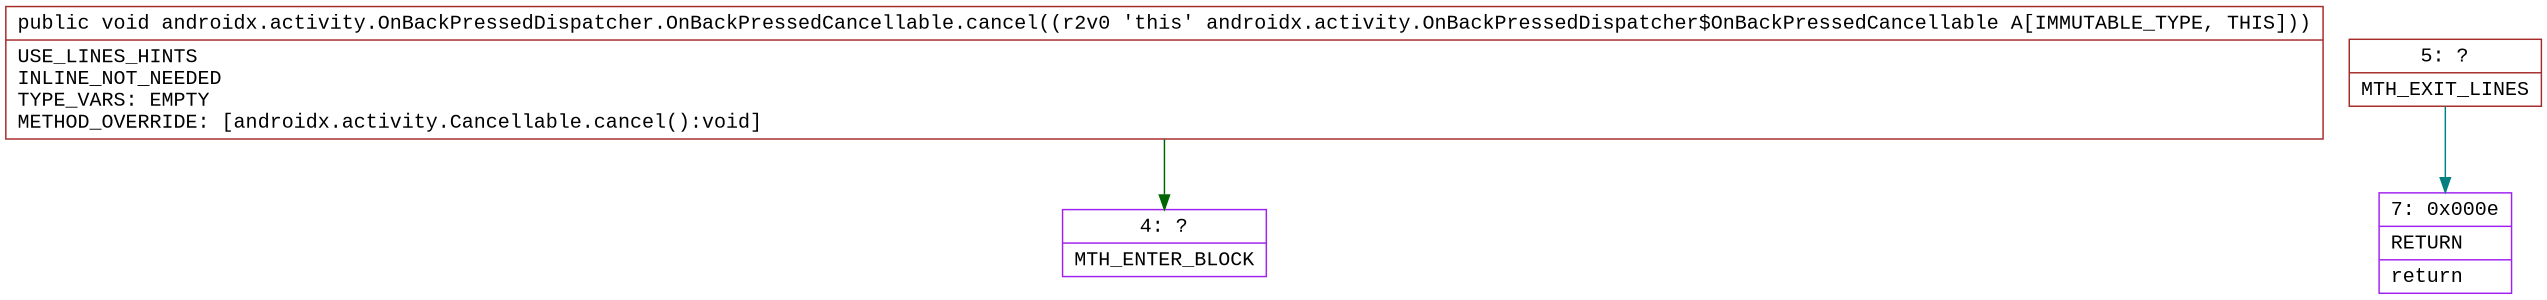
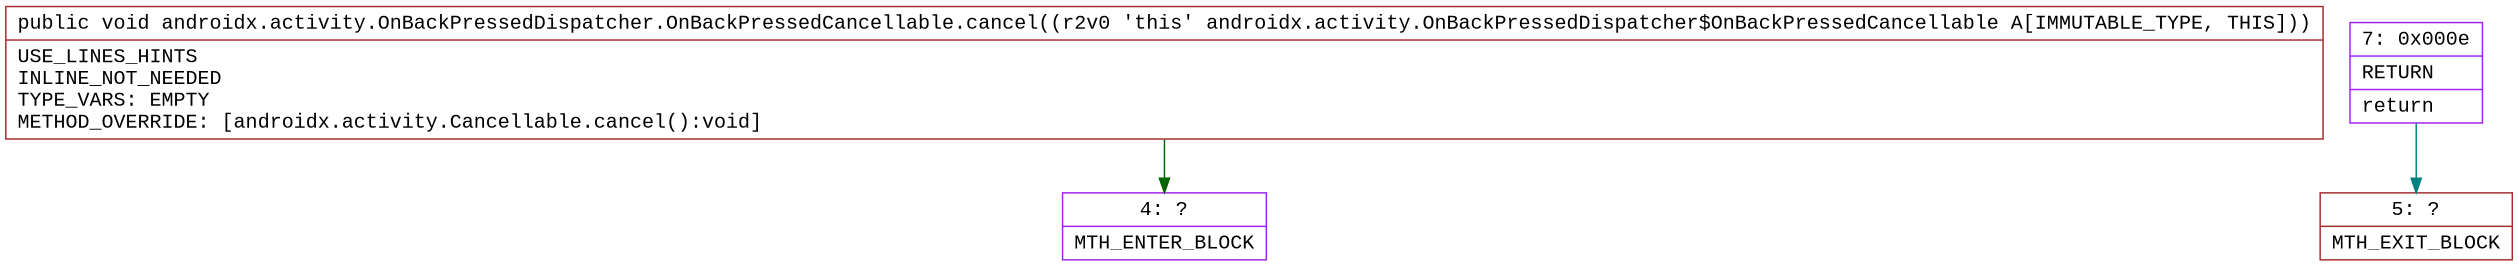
(2445, 89) -> (2416, 242)
(2445, 142) -> (2416, 151)
